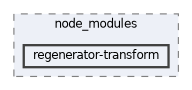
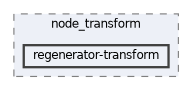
(96, 25) -> (96, 25)
